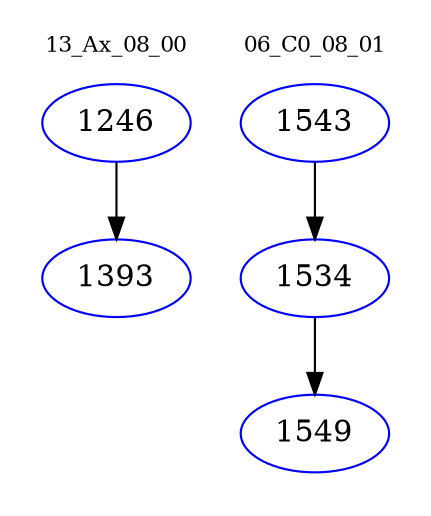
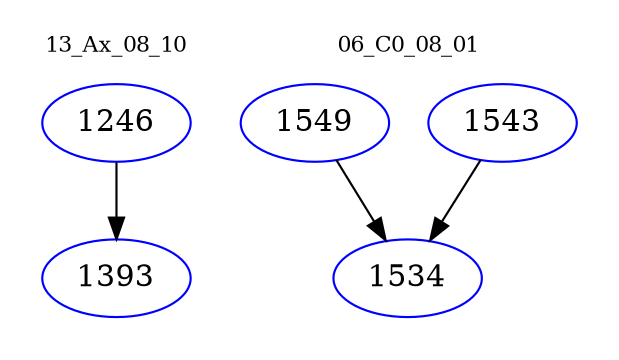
(116, 46) -> (116, 46)
(315, 345) -> (355, 191)
